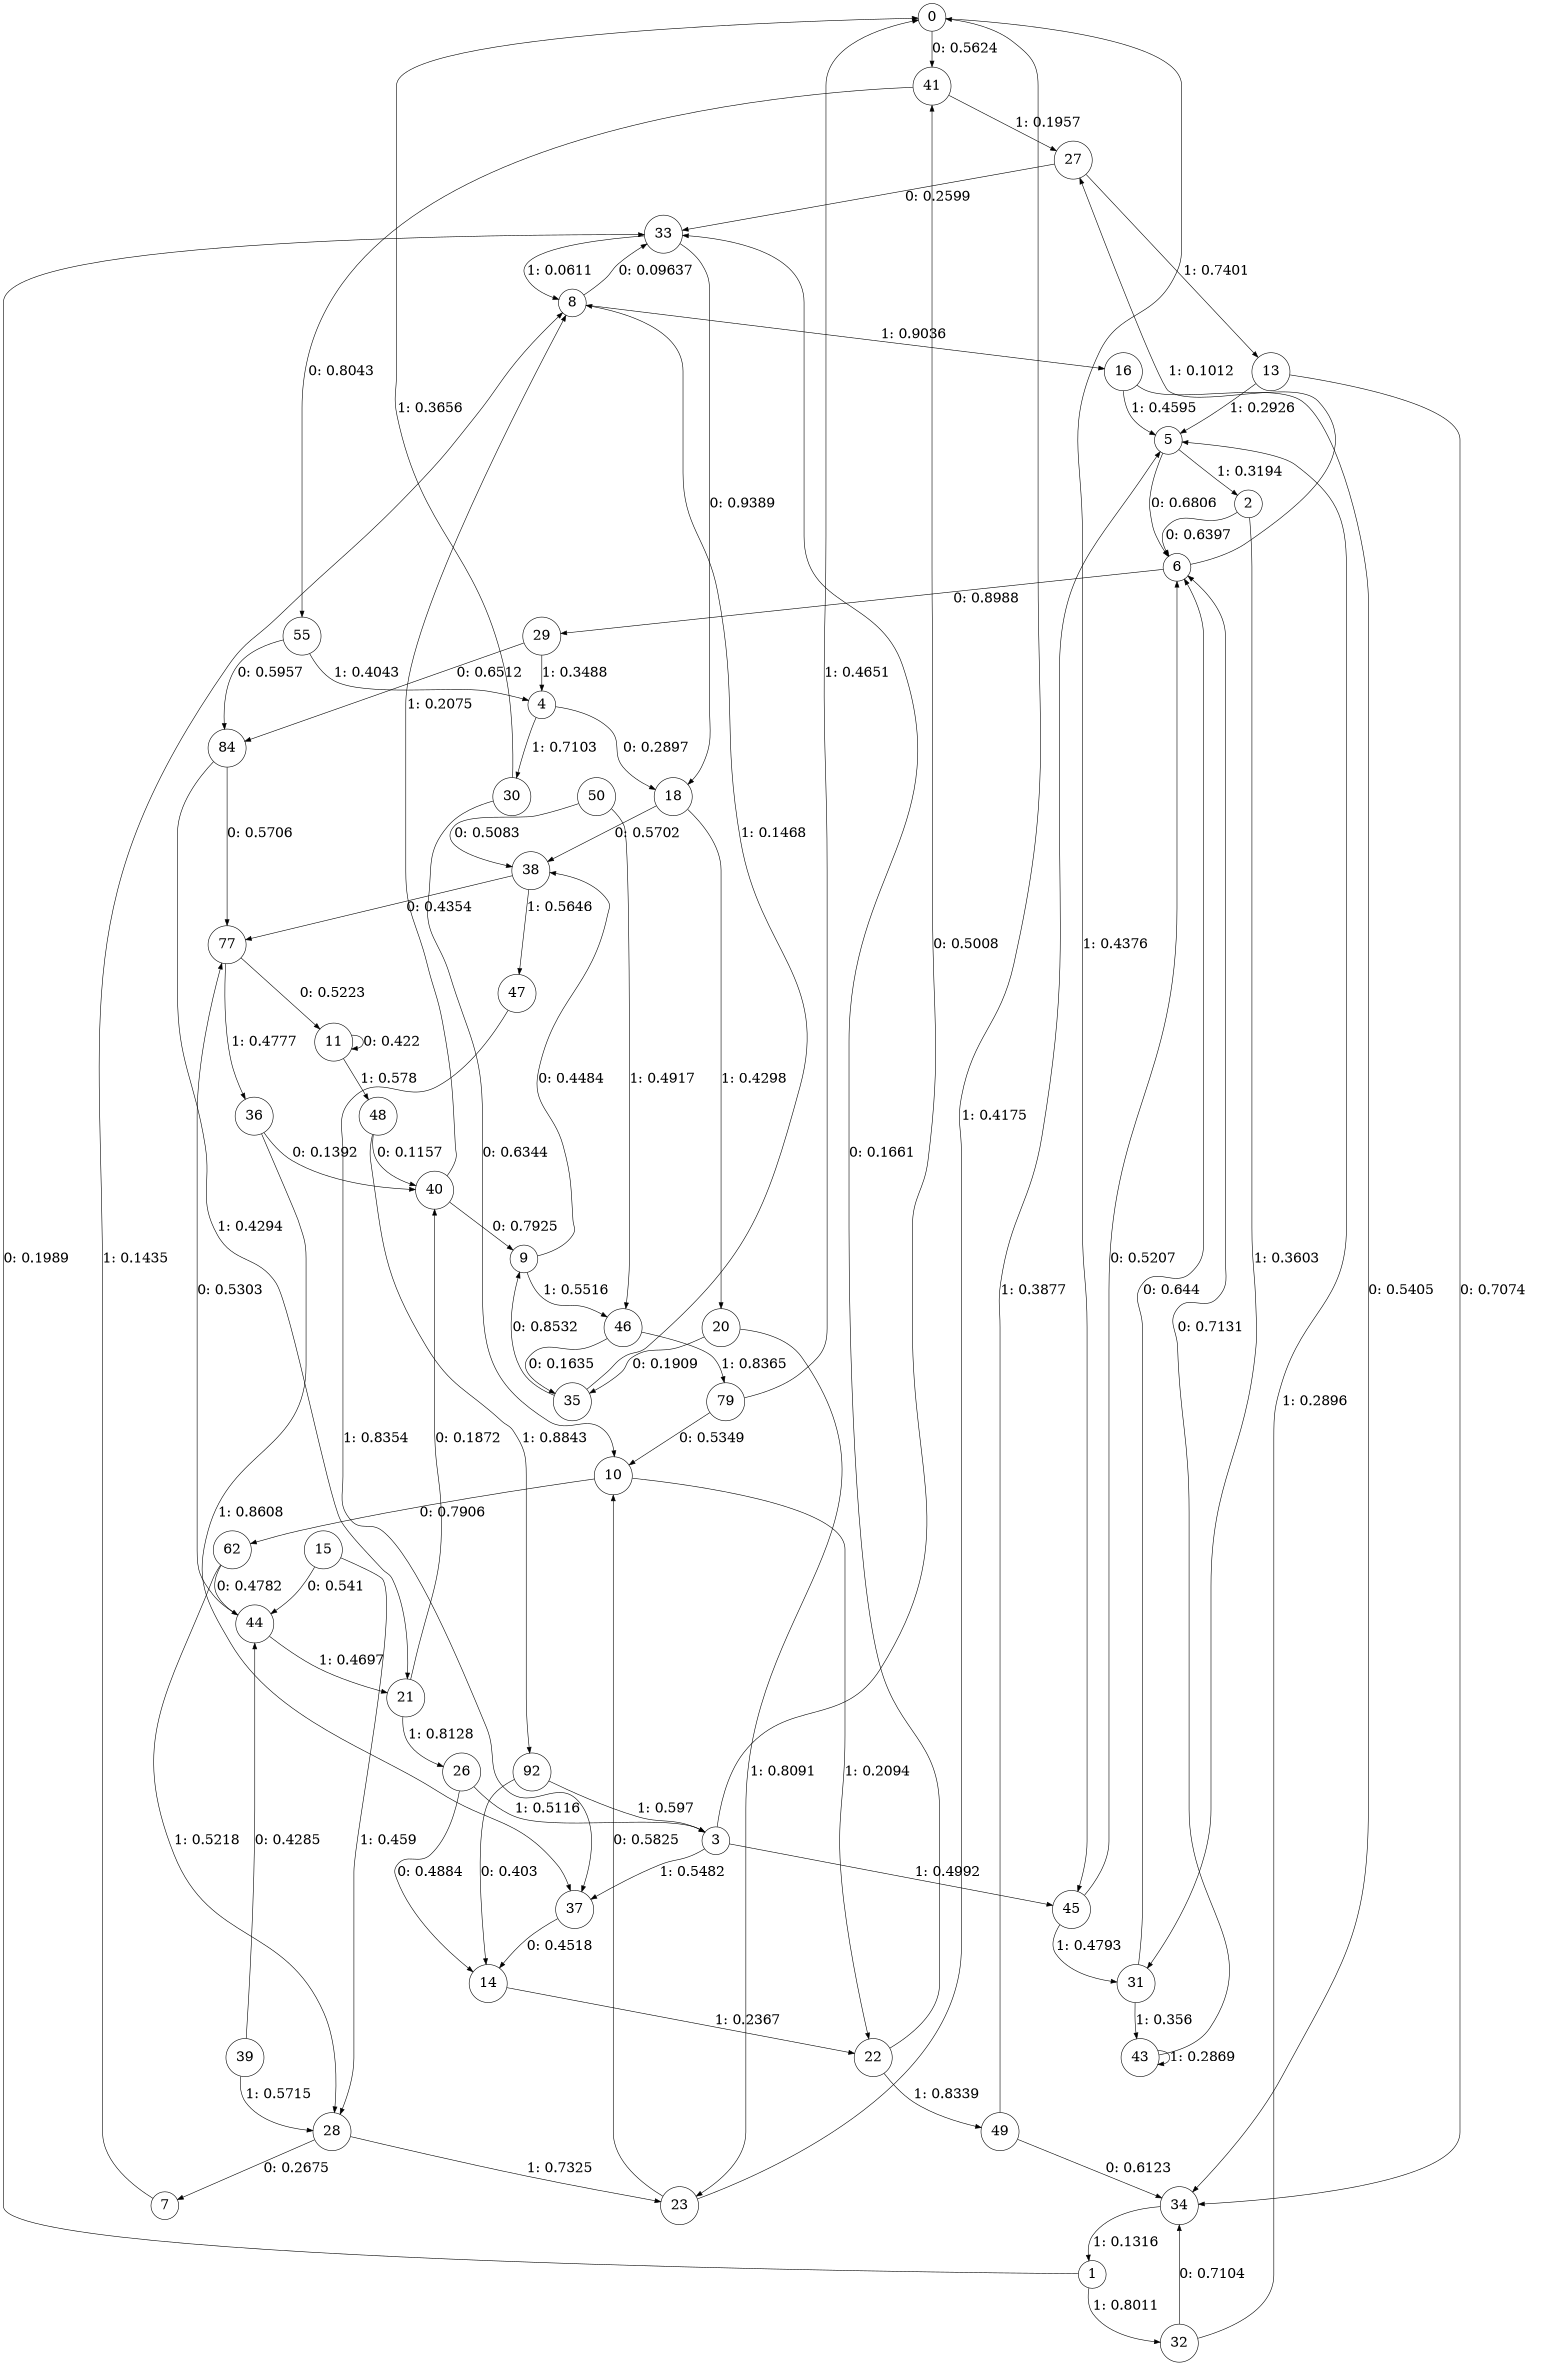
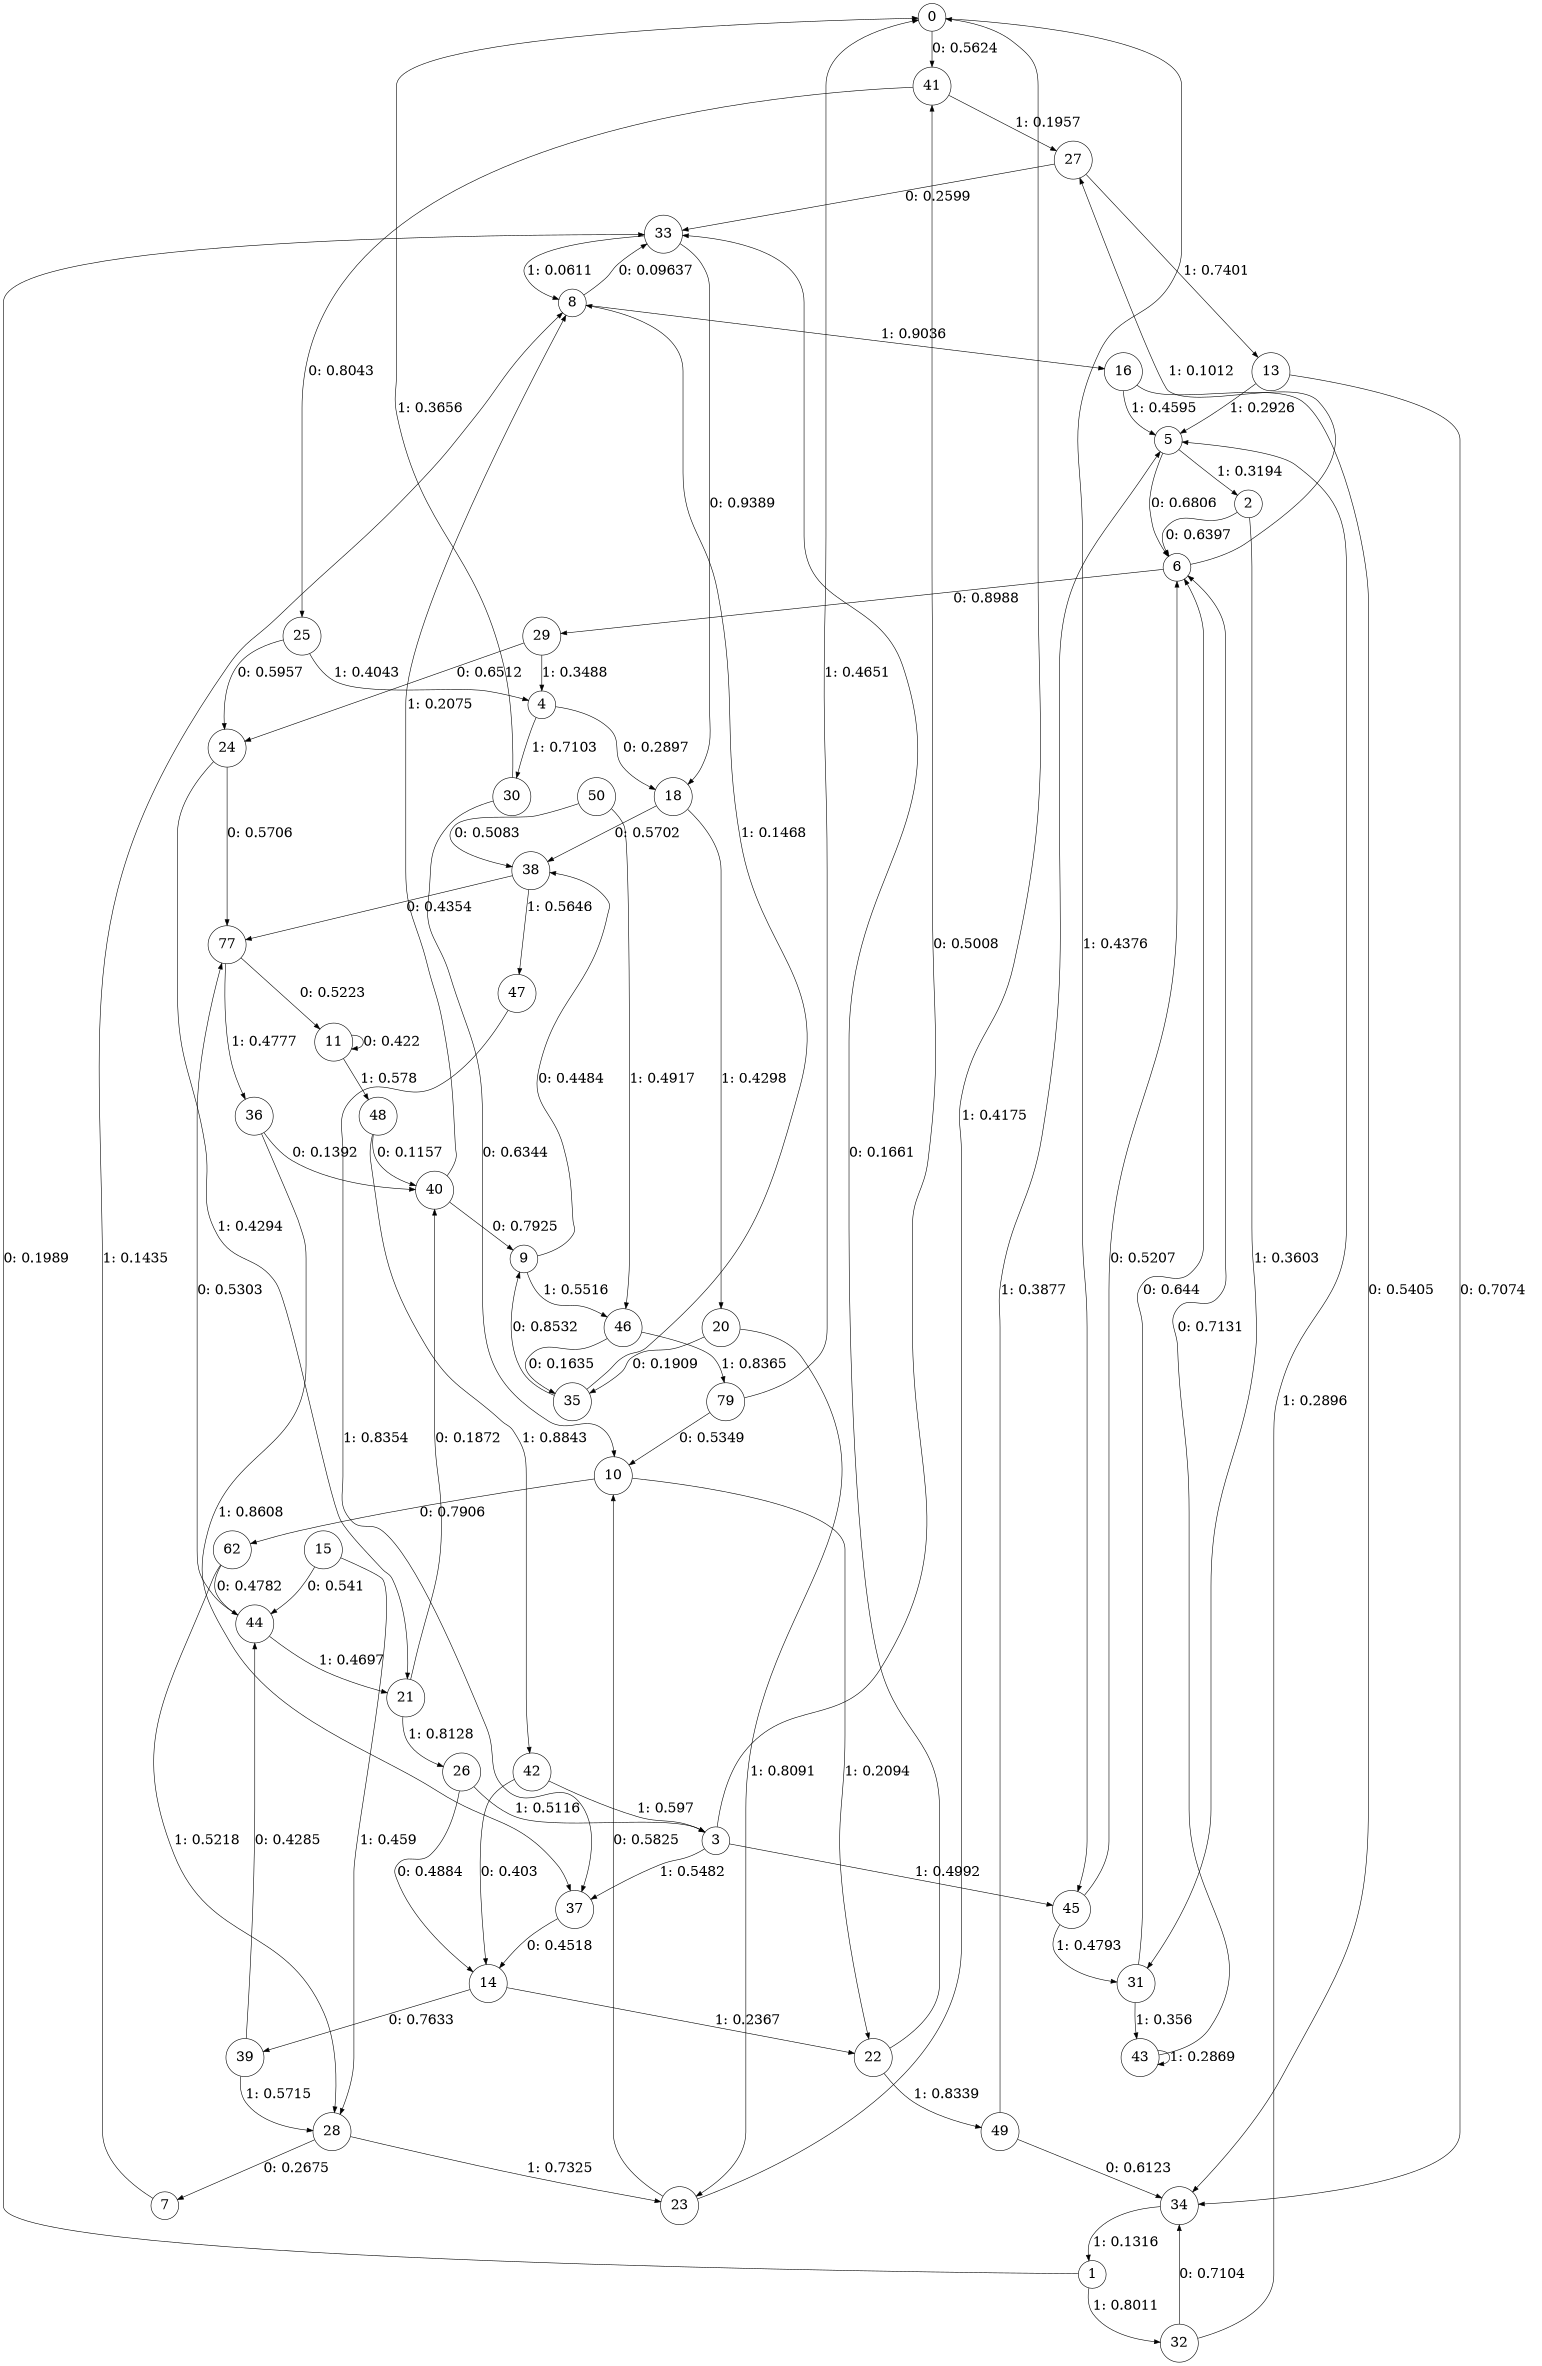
(302, 636) -> (302, 636)
(227, 748) -> (227, 748)
(532, 1772) -> (532, 1772)
none -> (369, 2020)
